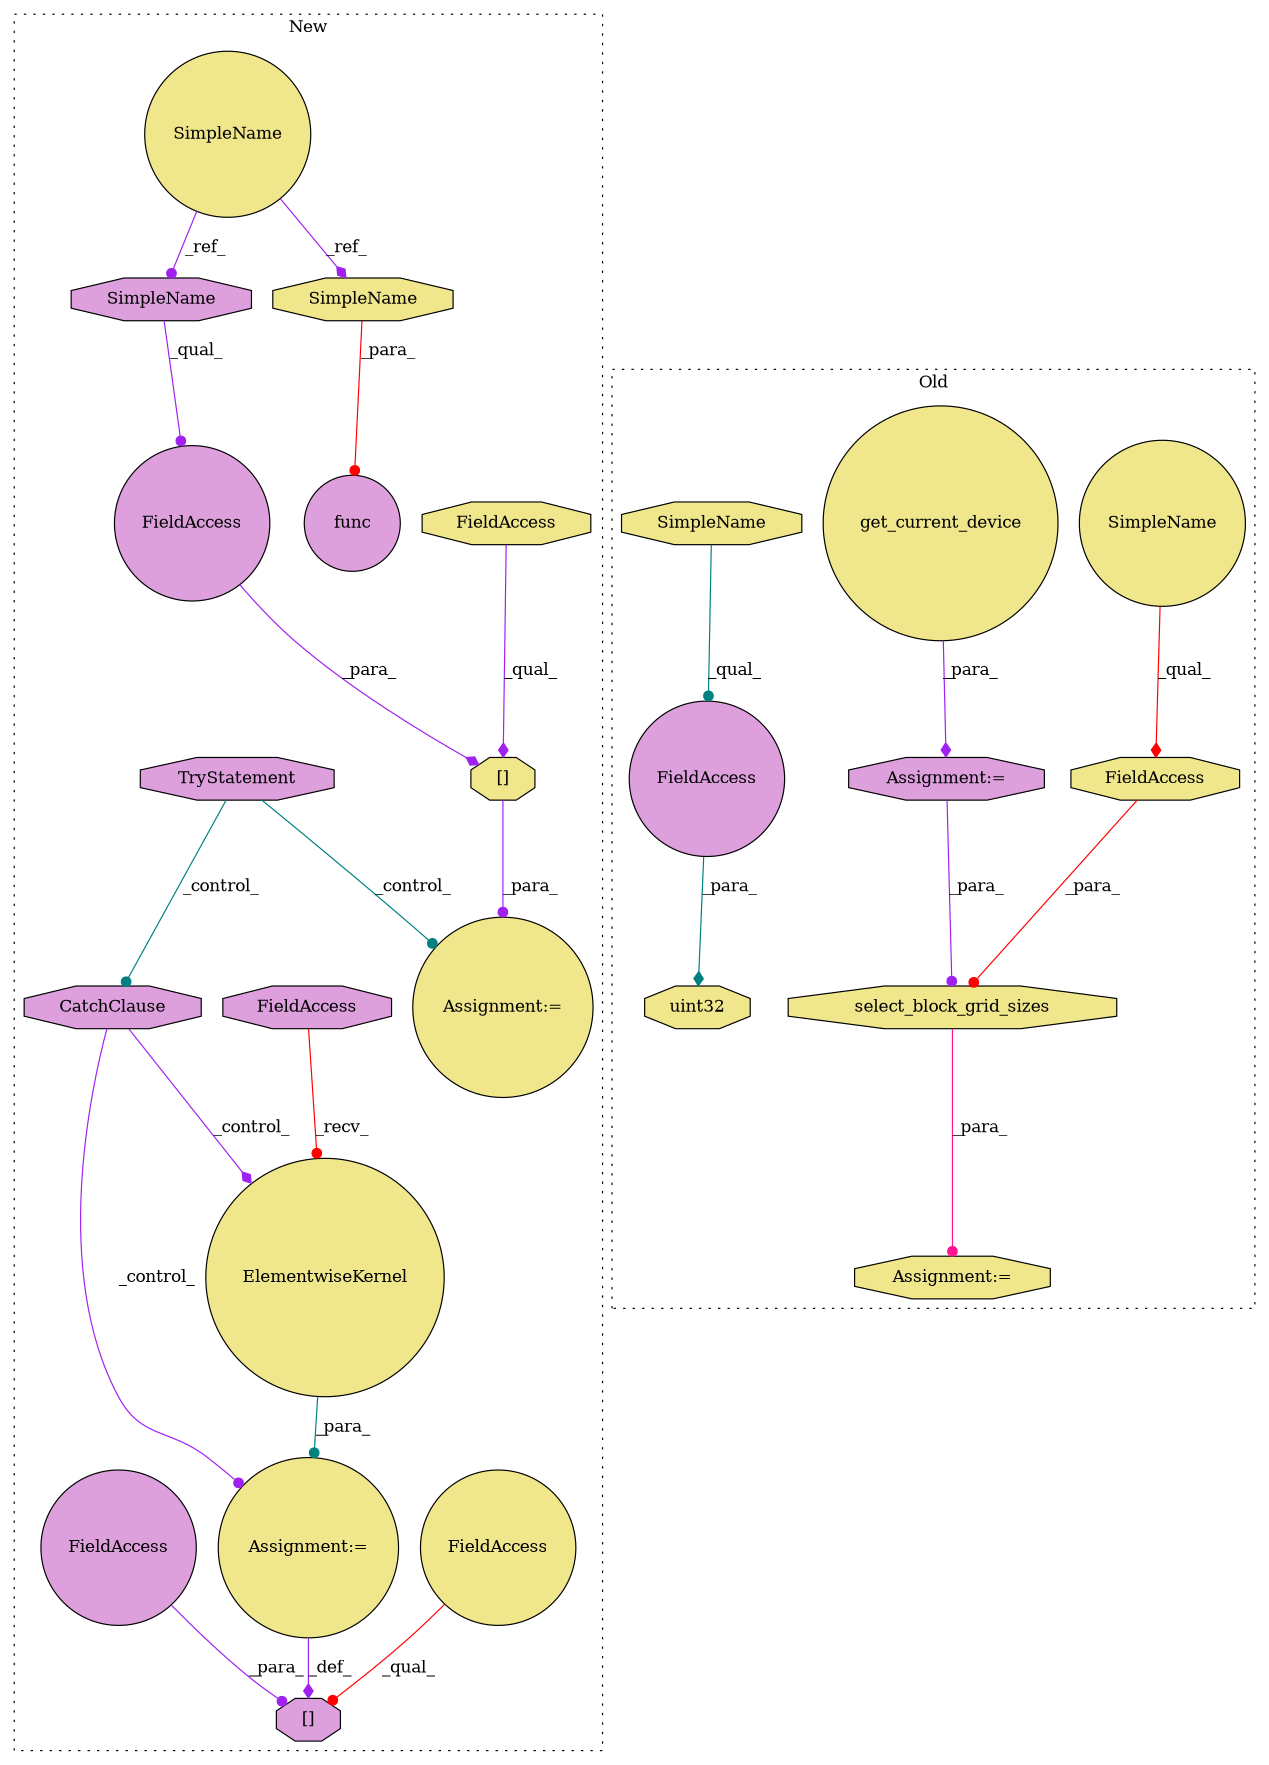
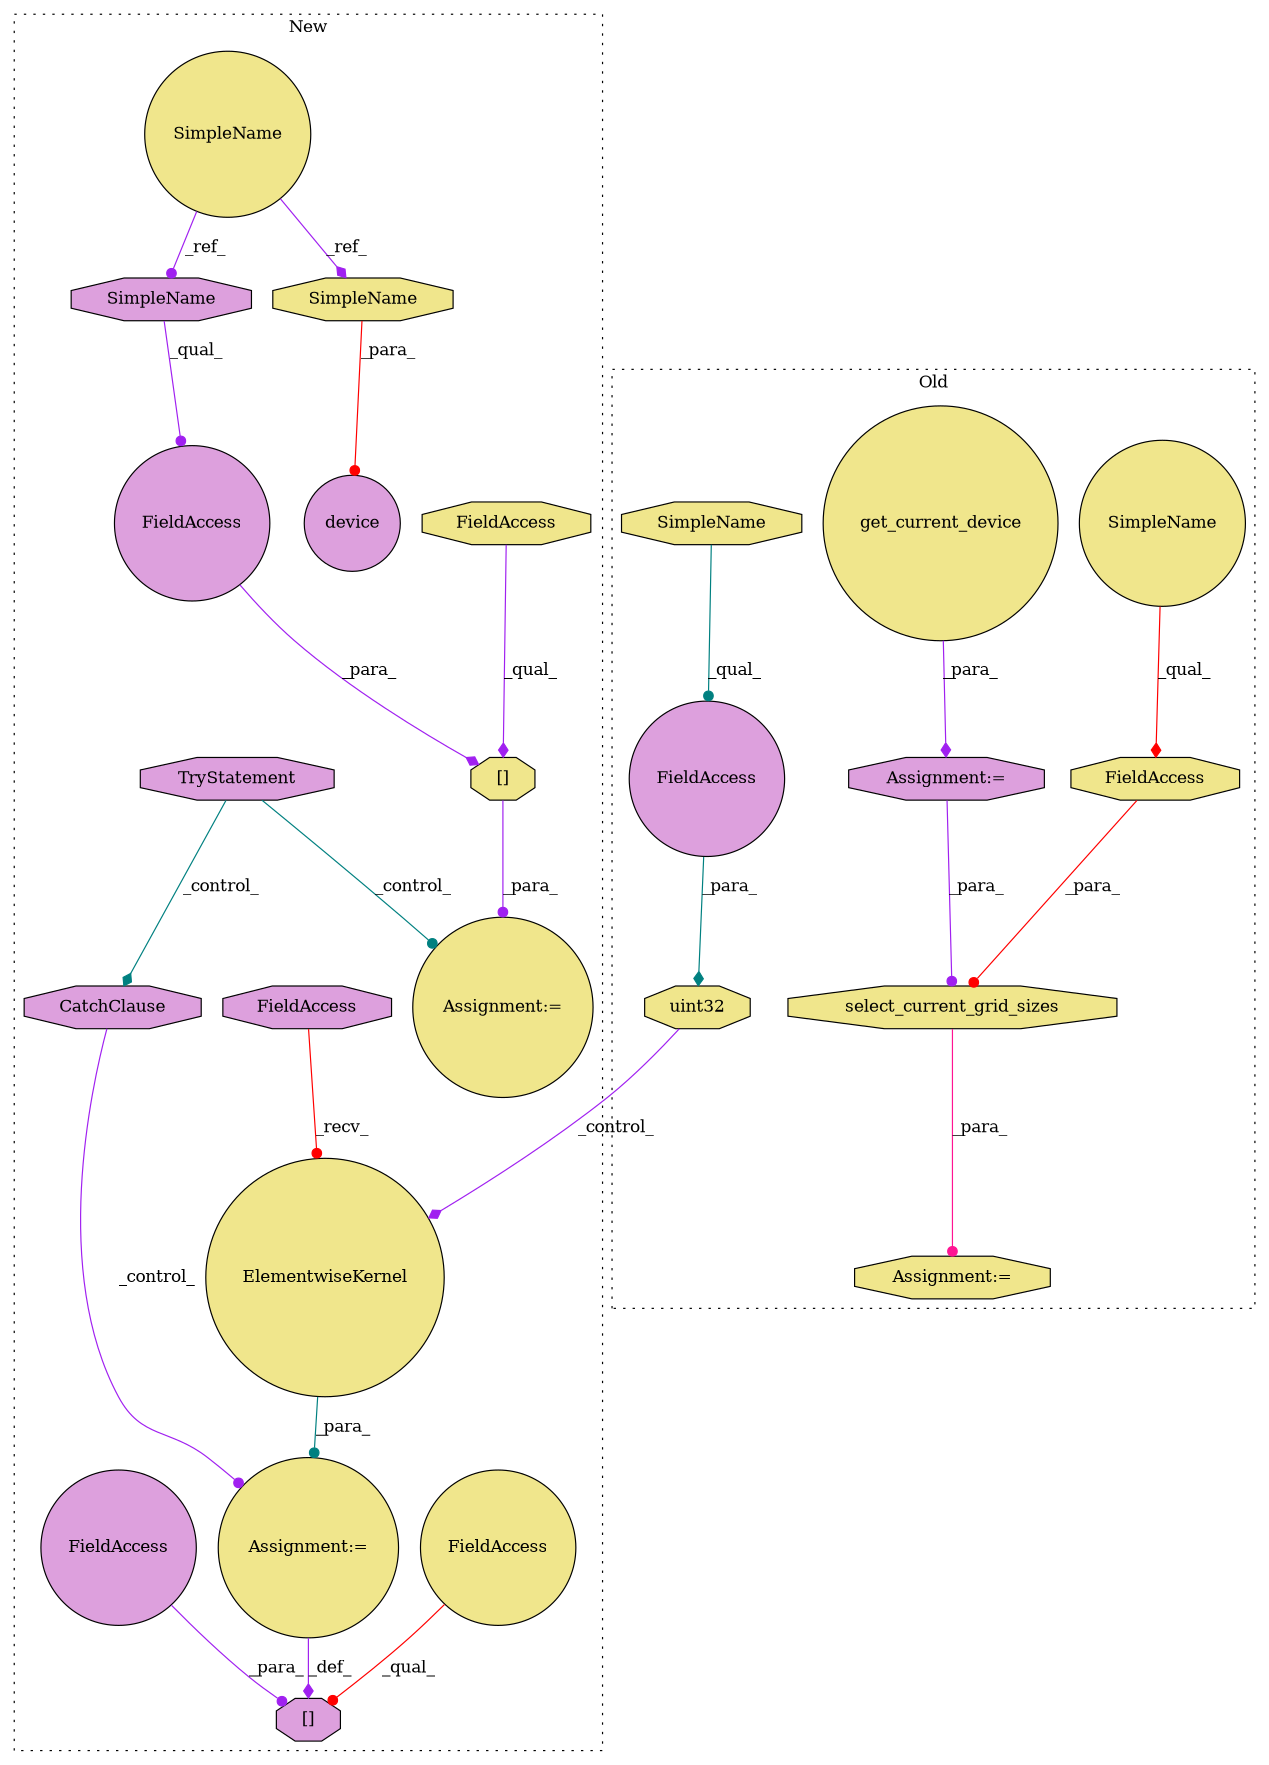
(352, 523) -> (352, 523)
(177, 889) -> (177, 889)
(952, 1007) -> (952, 1007)
(186, 1101) -> (567, 1128)
